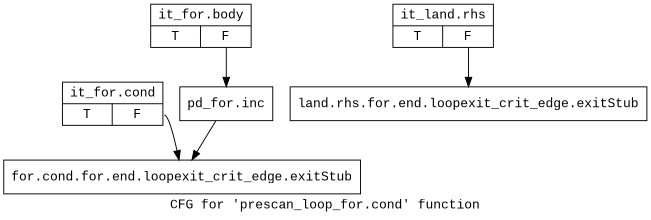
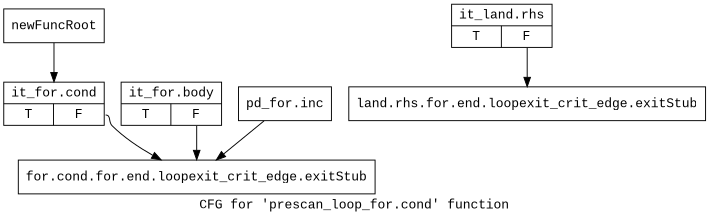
none -> (54, 26)
(226, 63) -> (197, 138)
